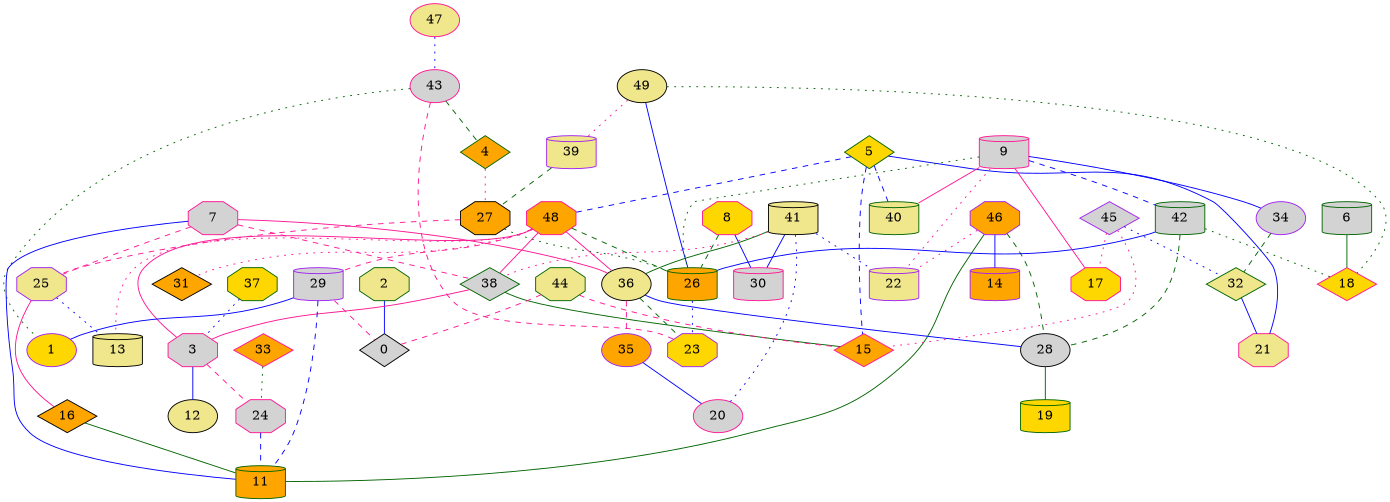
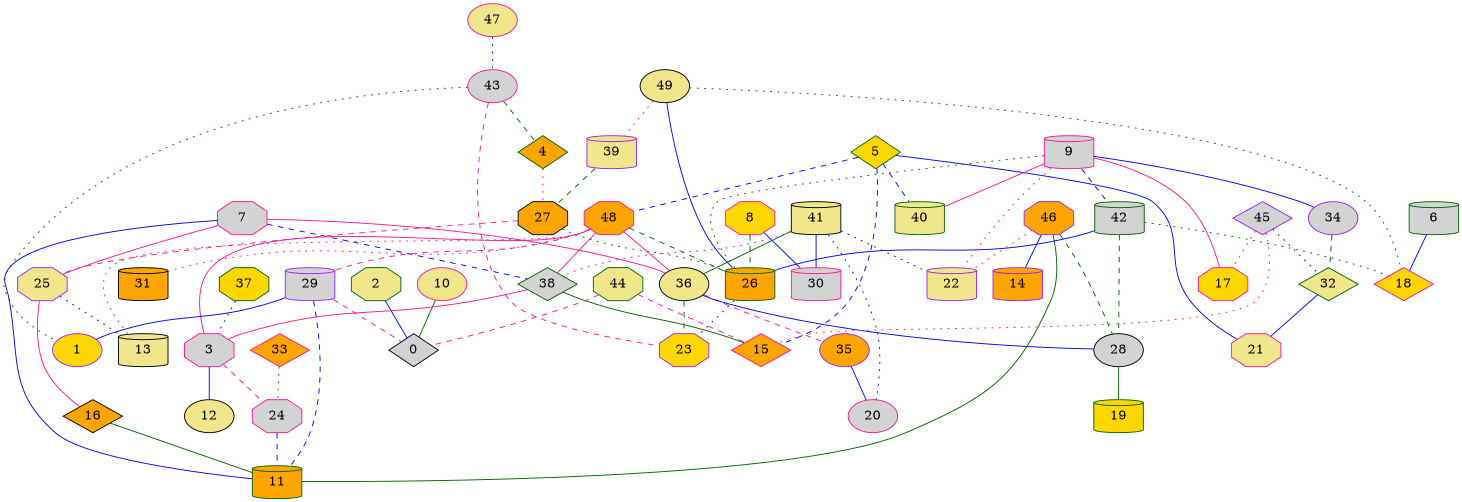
(331, 246) -> (436, 259)
(126, 250) -> (140, 248)
(1347, 251) -> (1418, 253)
(182, 284) -> (143, 284)
none -> (442, 284)
